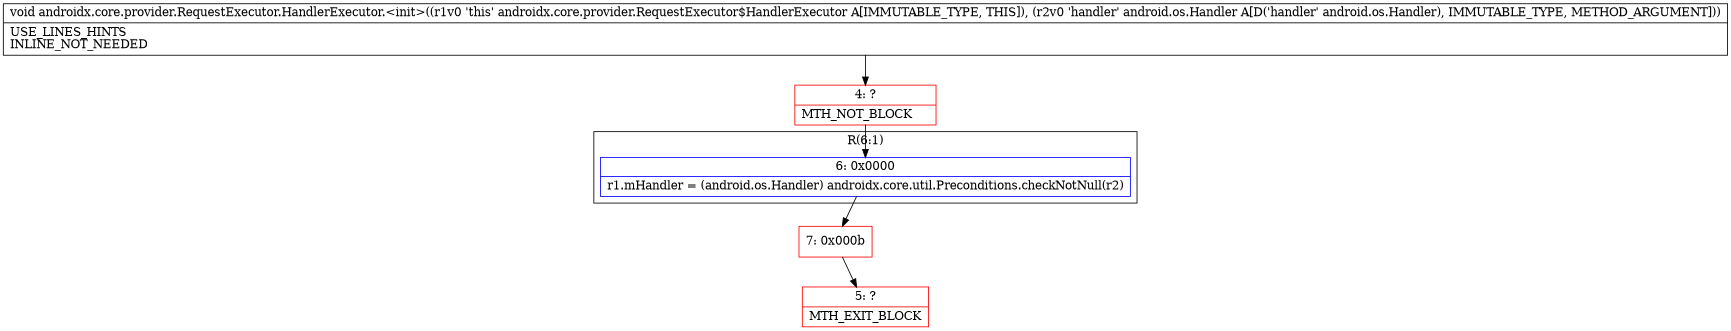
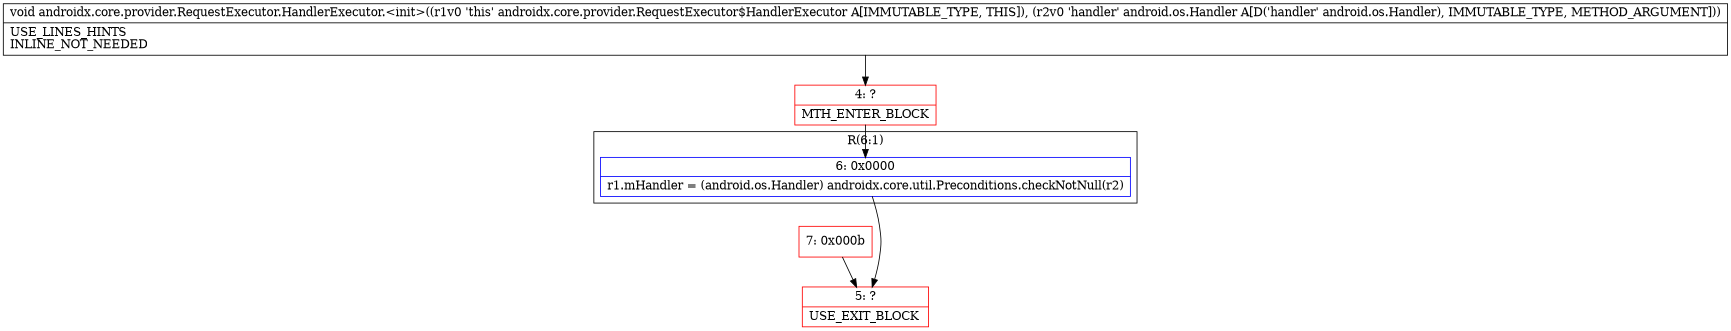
(857, 115) -> (865, 115)
(851, 208) -> (881, 238)
(865, 316) -> (864, 316)
